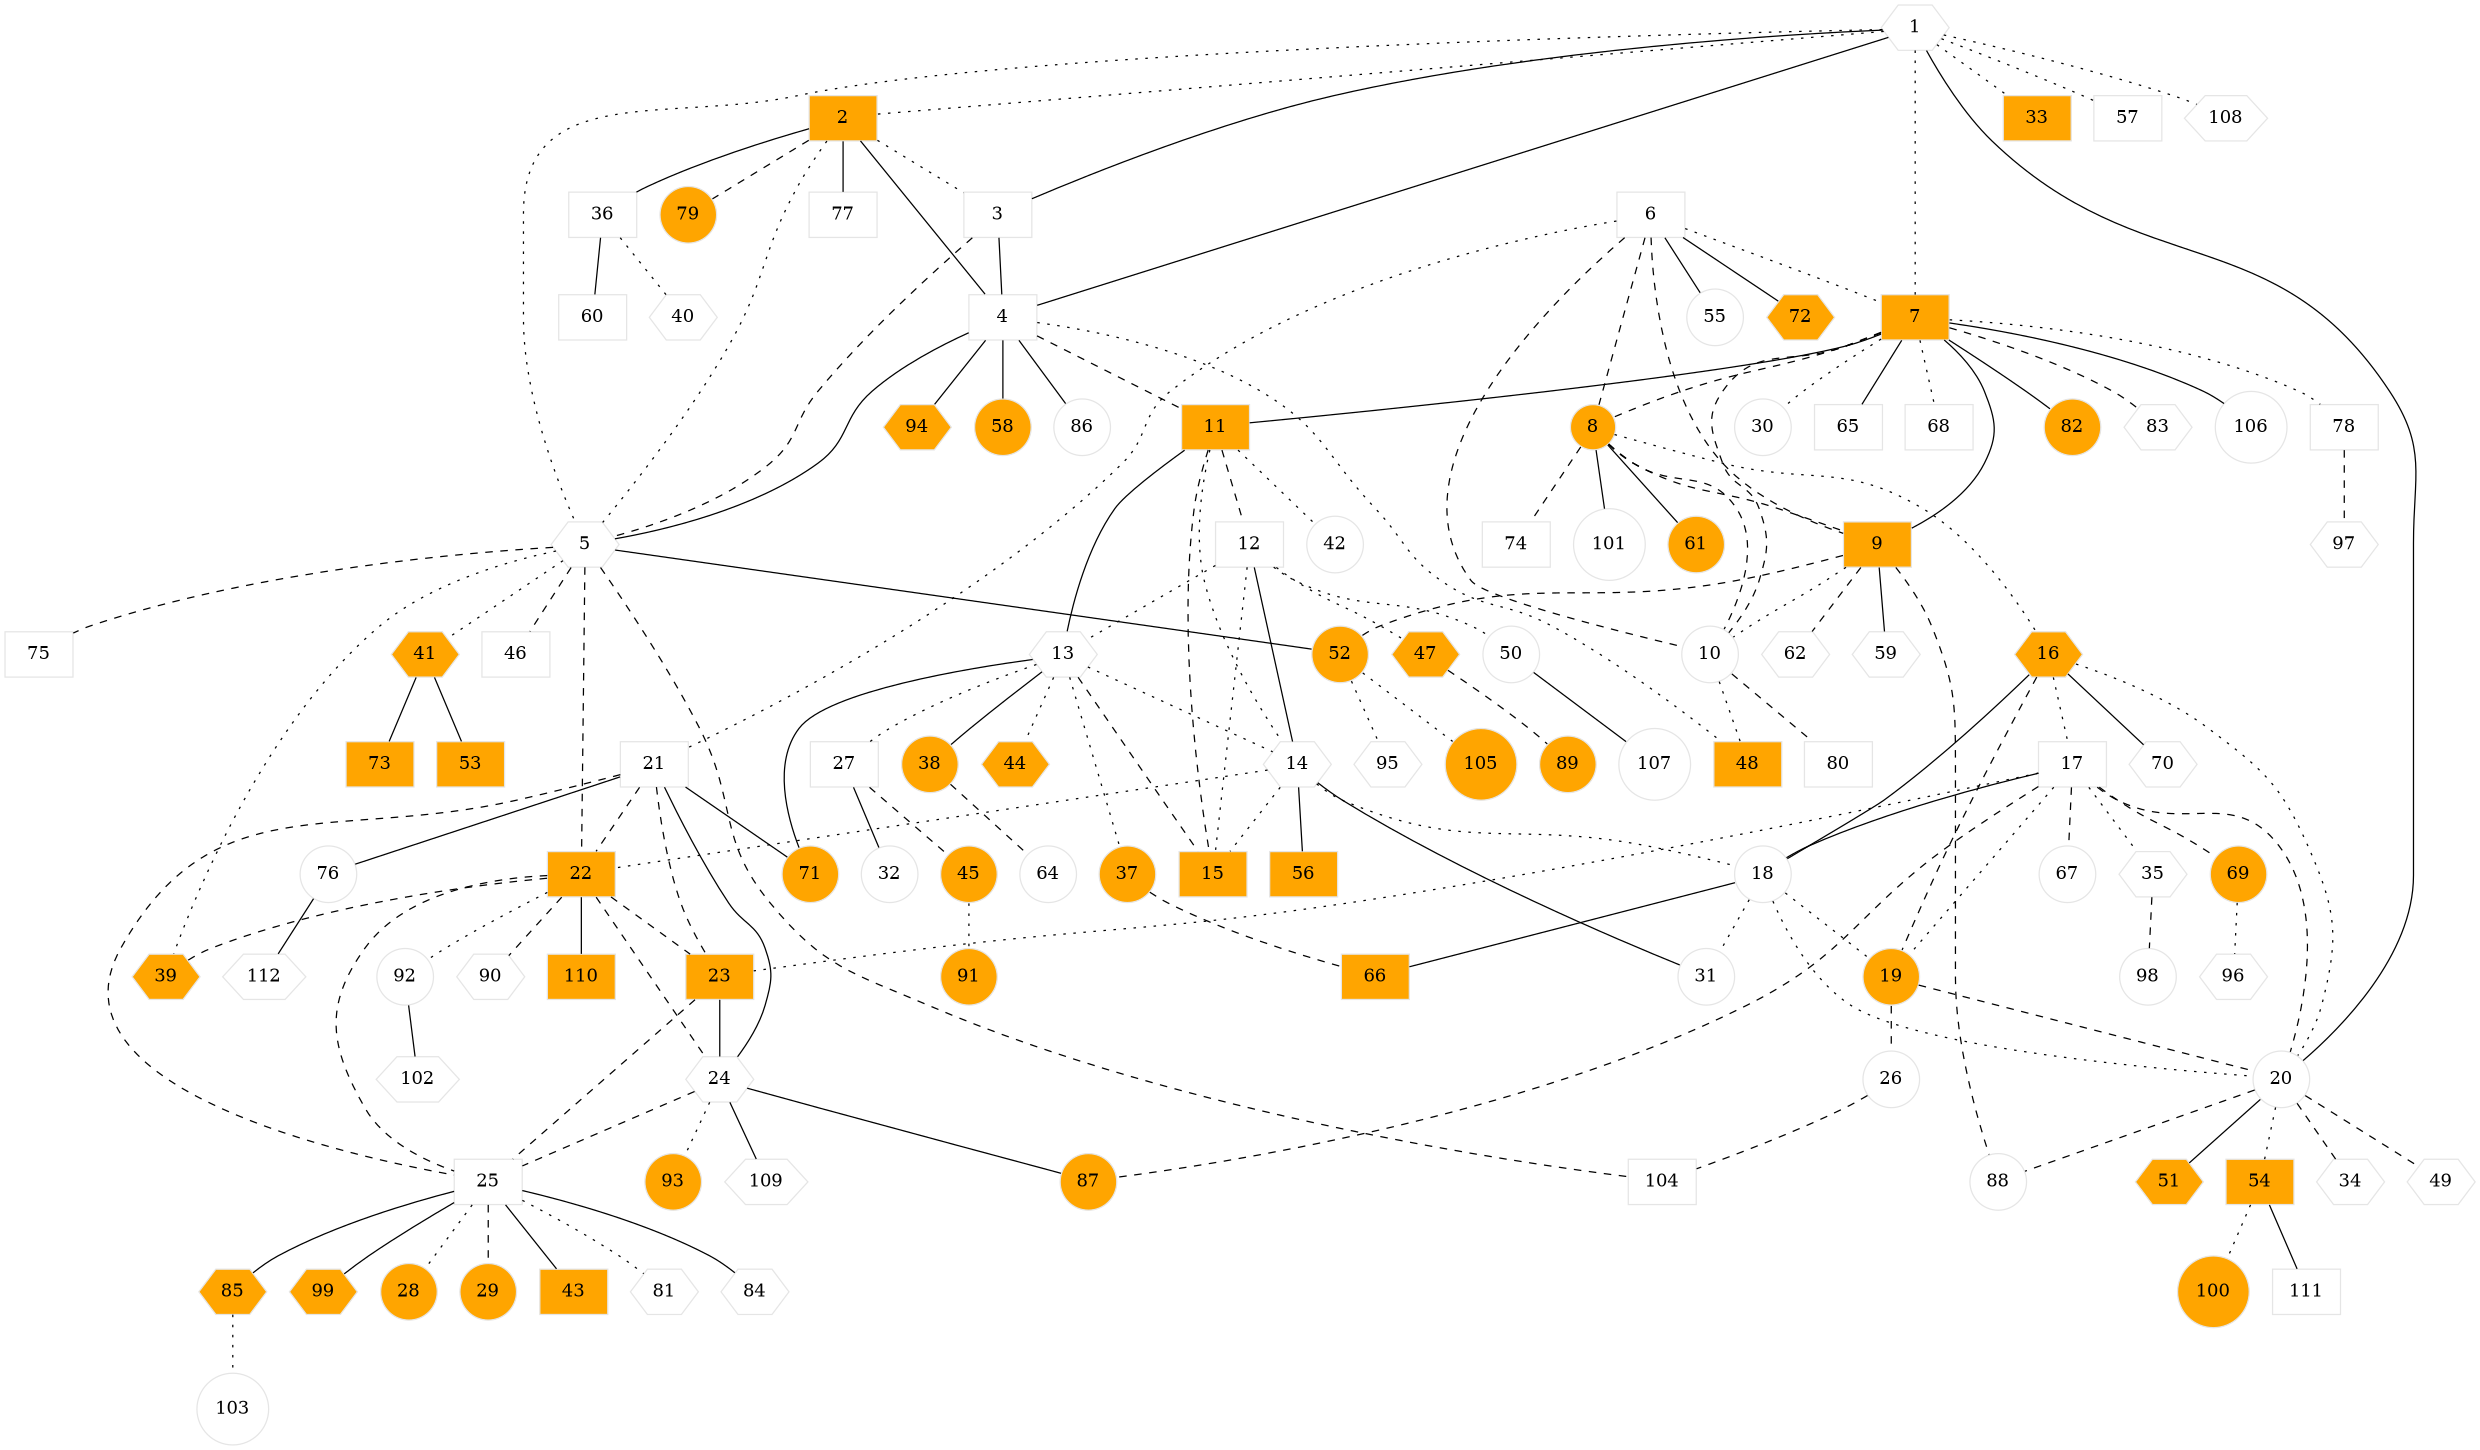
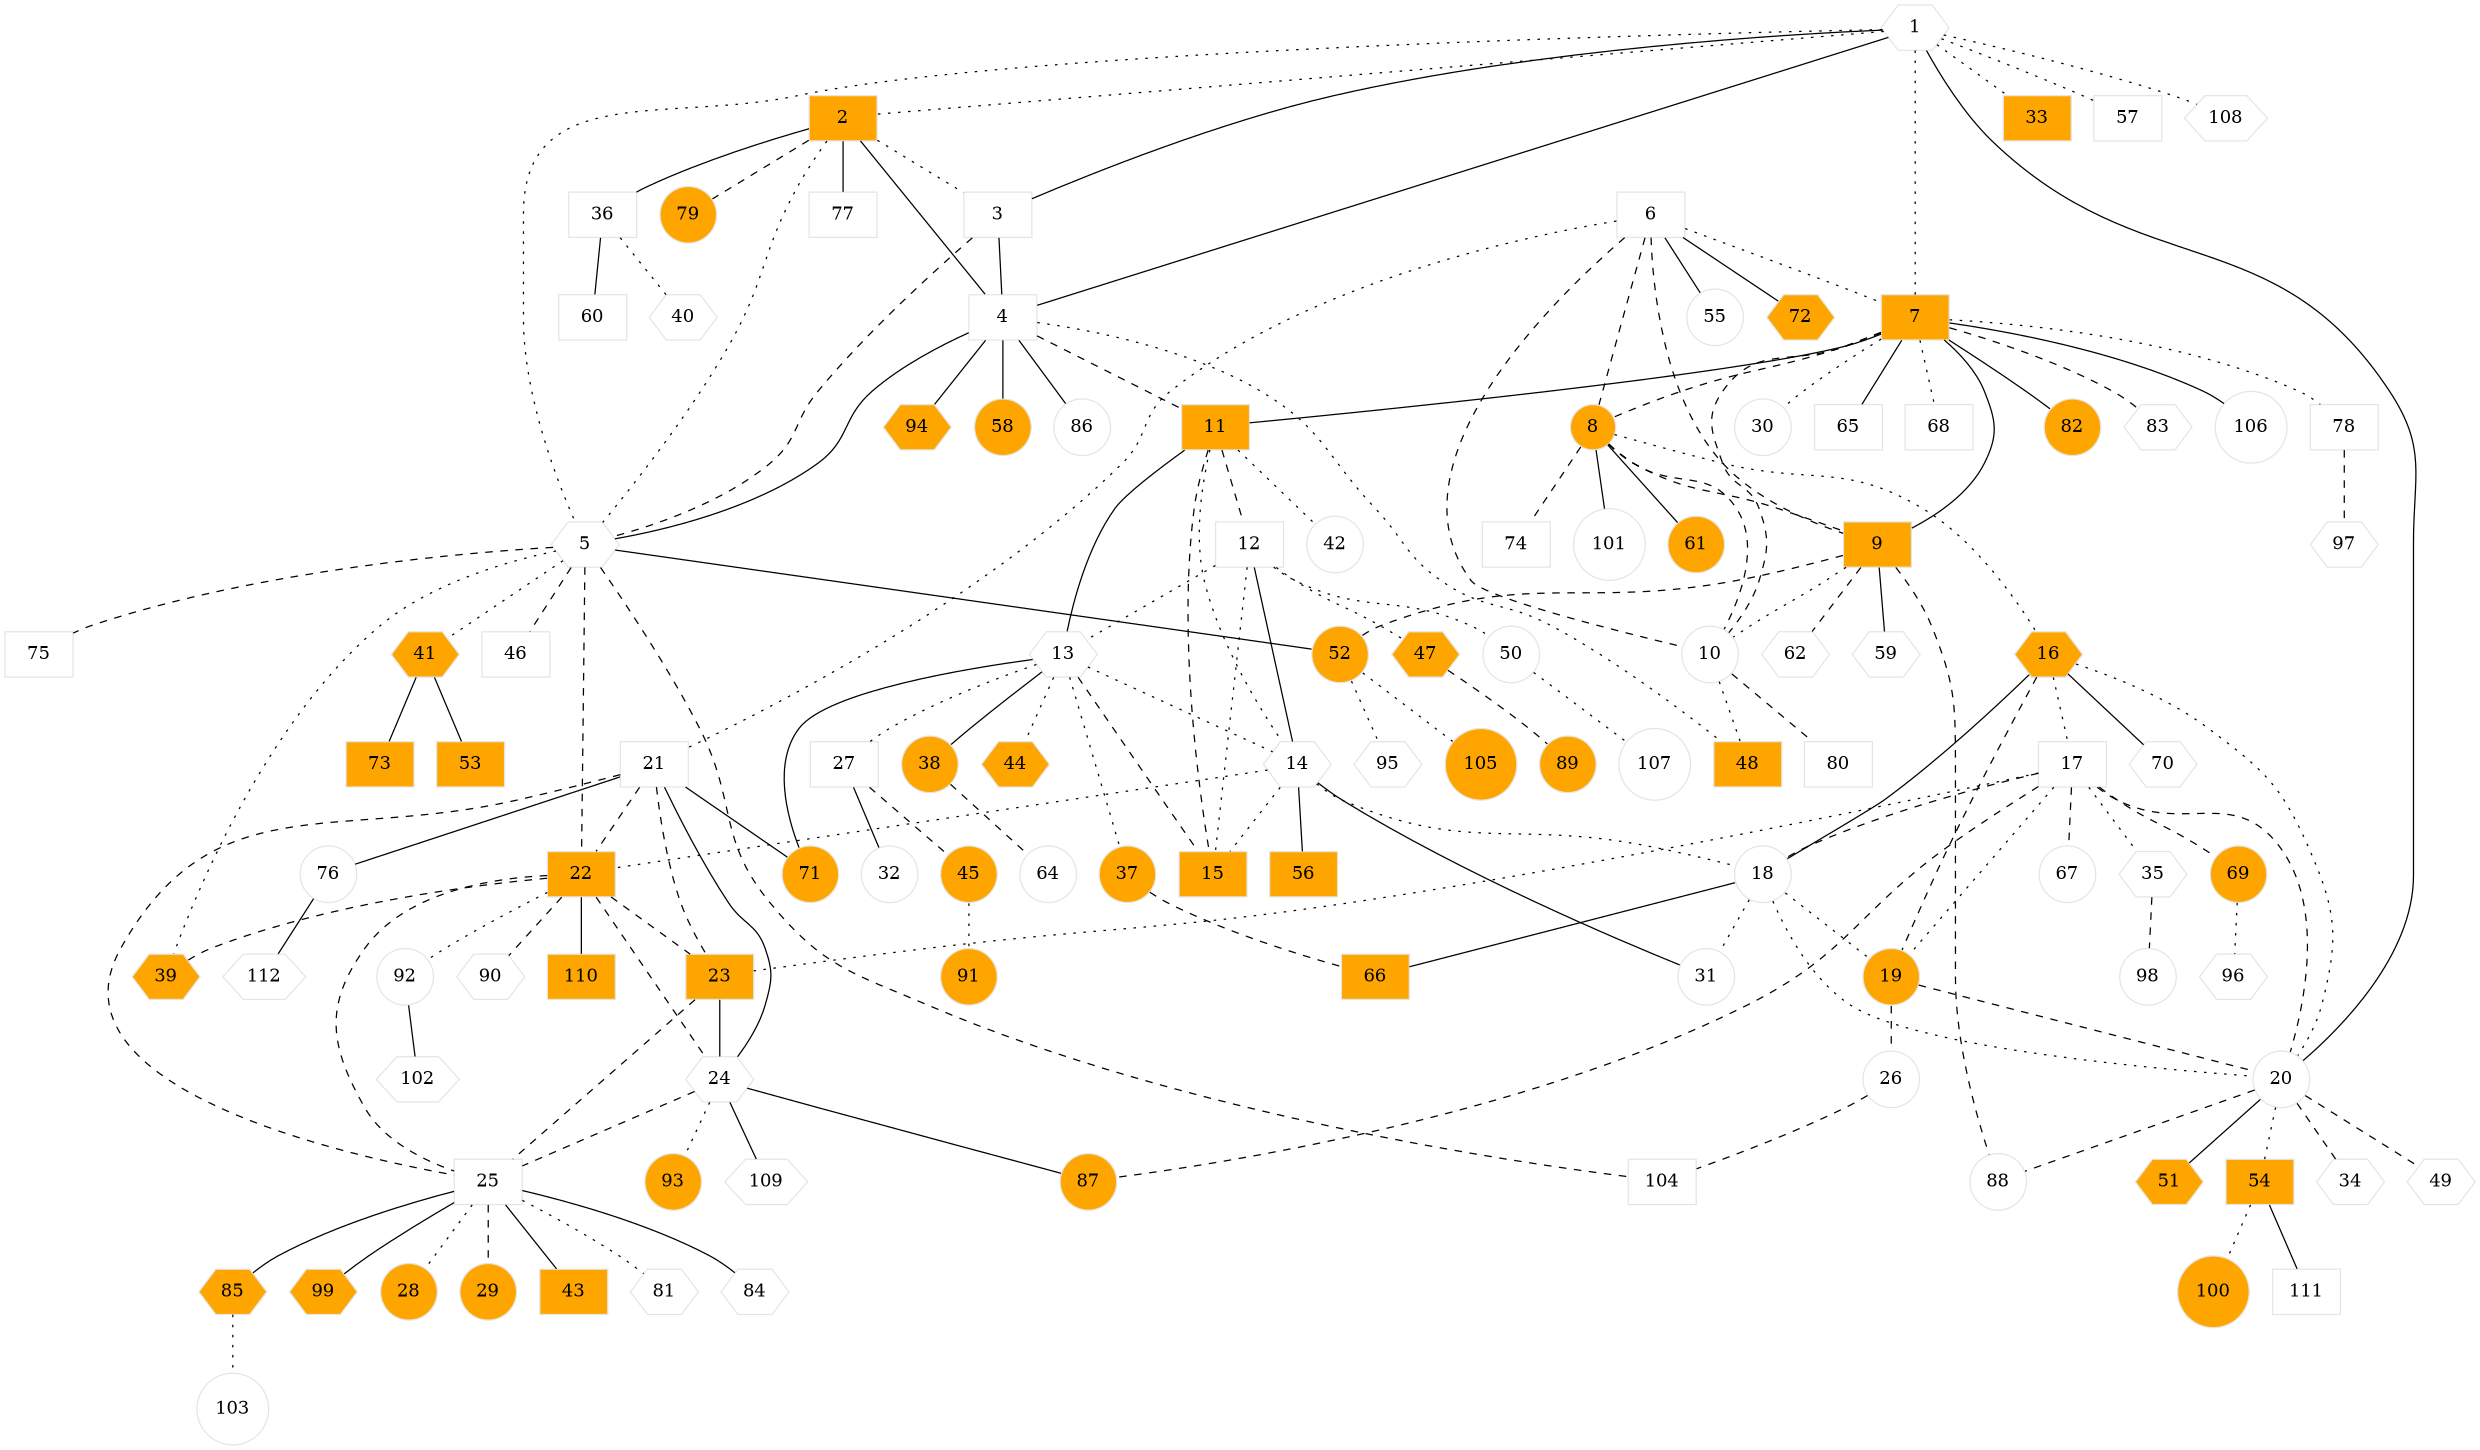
(1580, 707) -> (1580, 707)
(1910, 809) -> (1910, 809)
